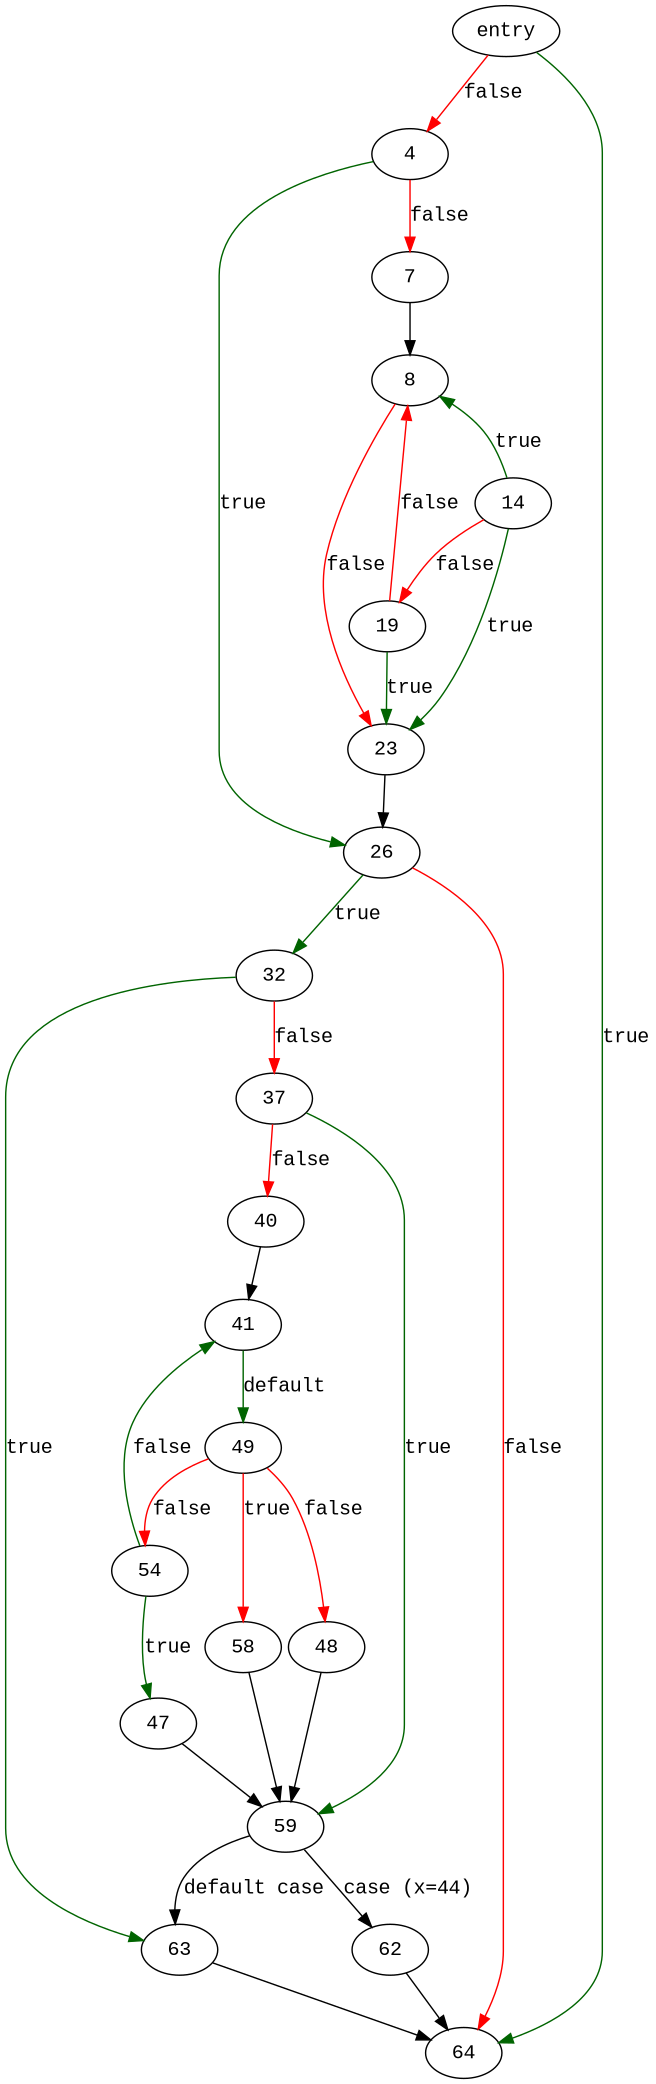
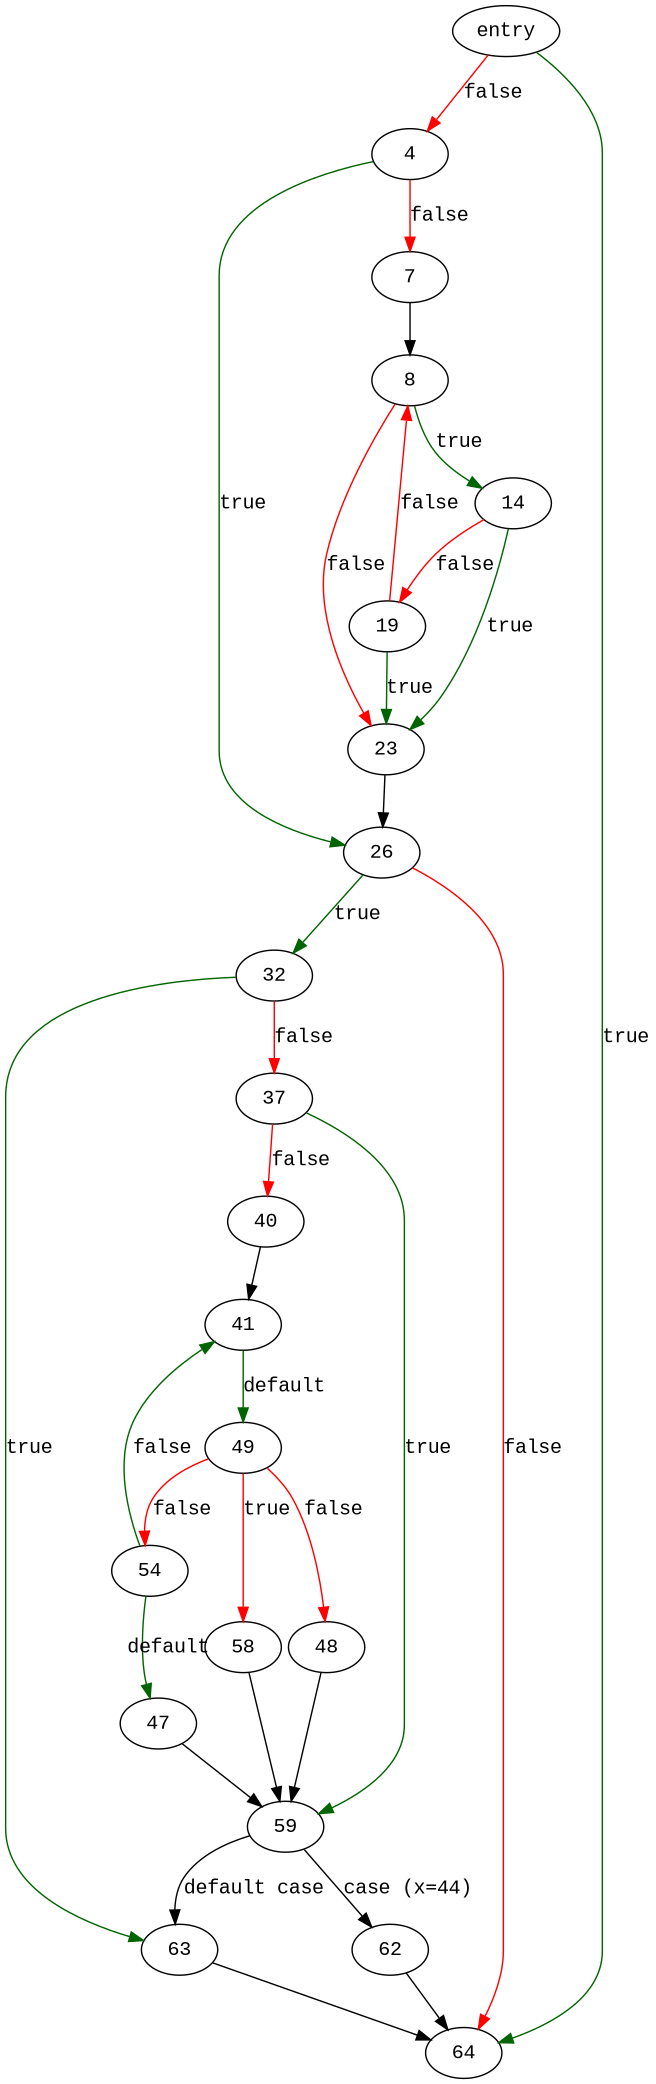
(487, 435) -> (433, 450)
(168, 1647) -> (168, 1647)
